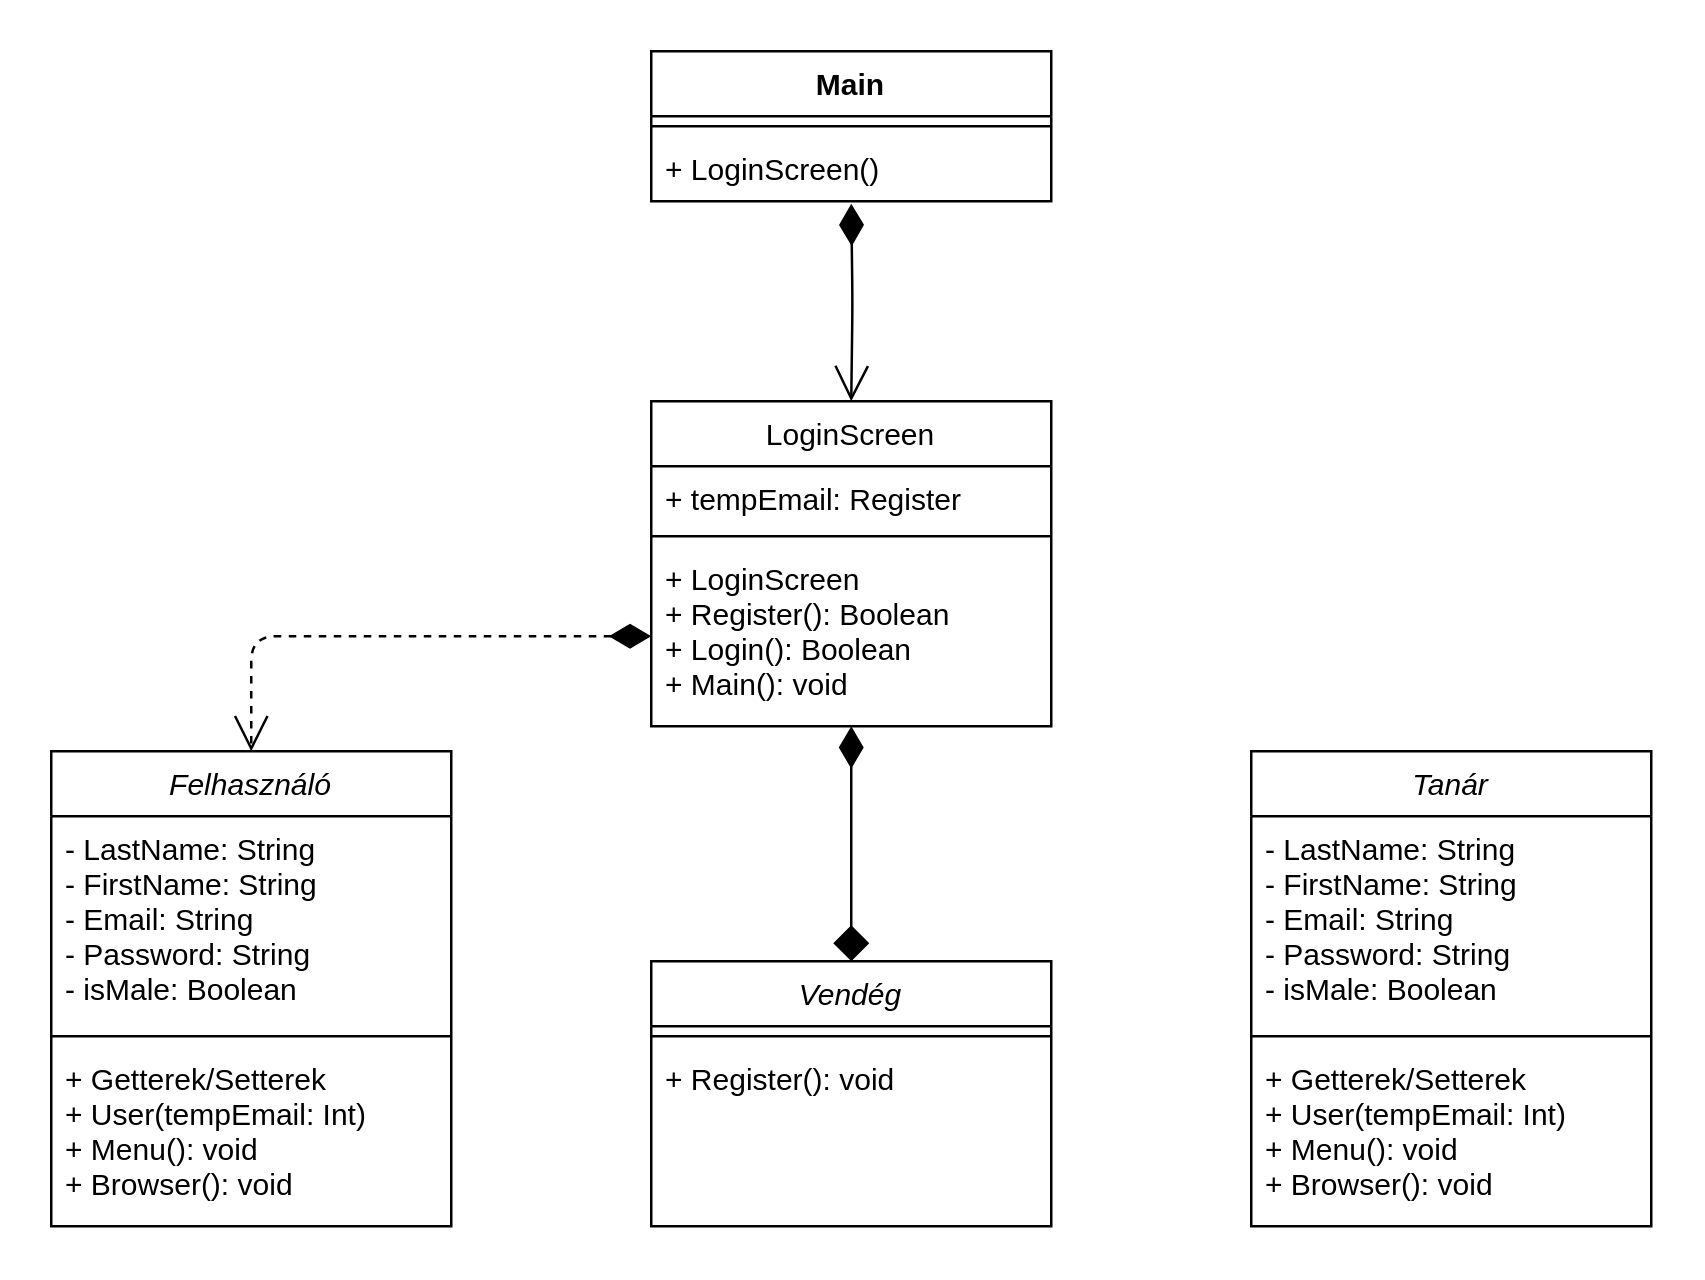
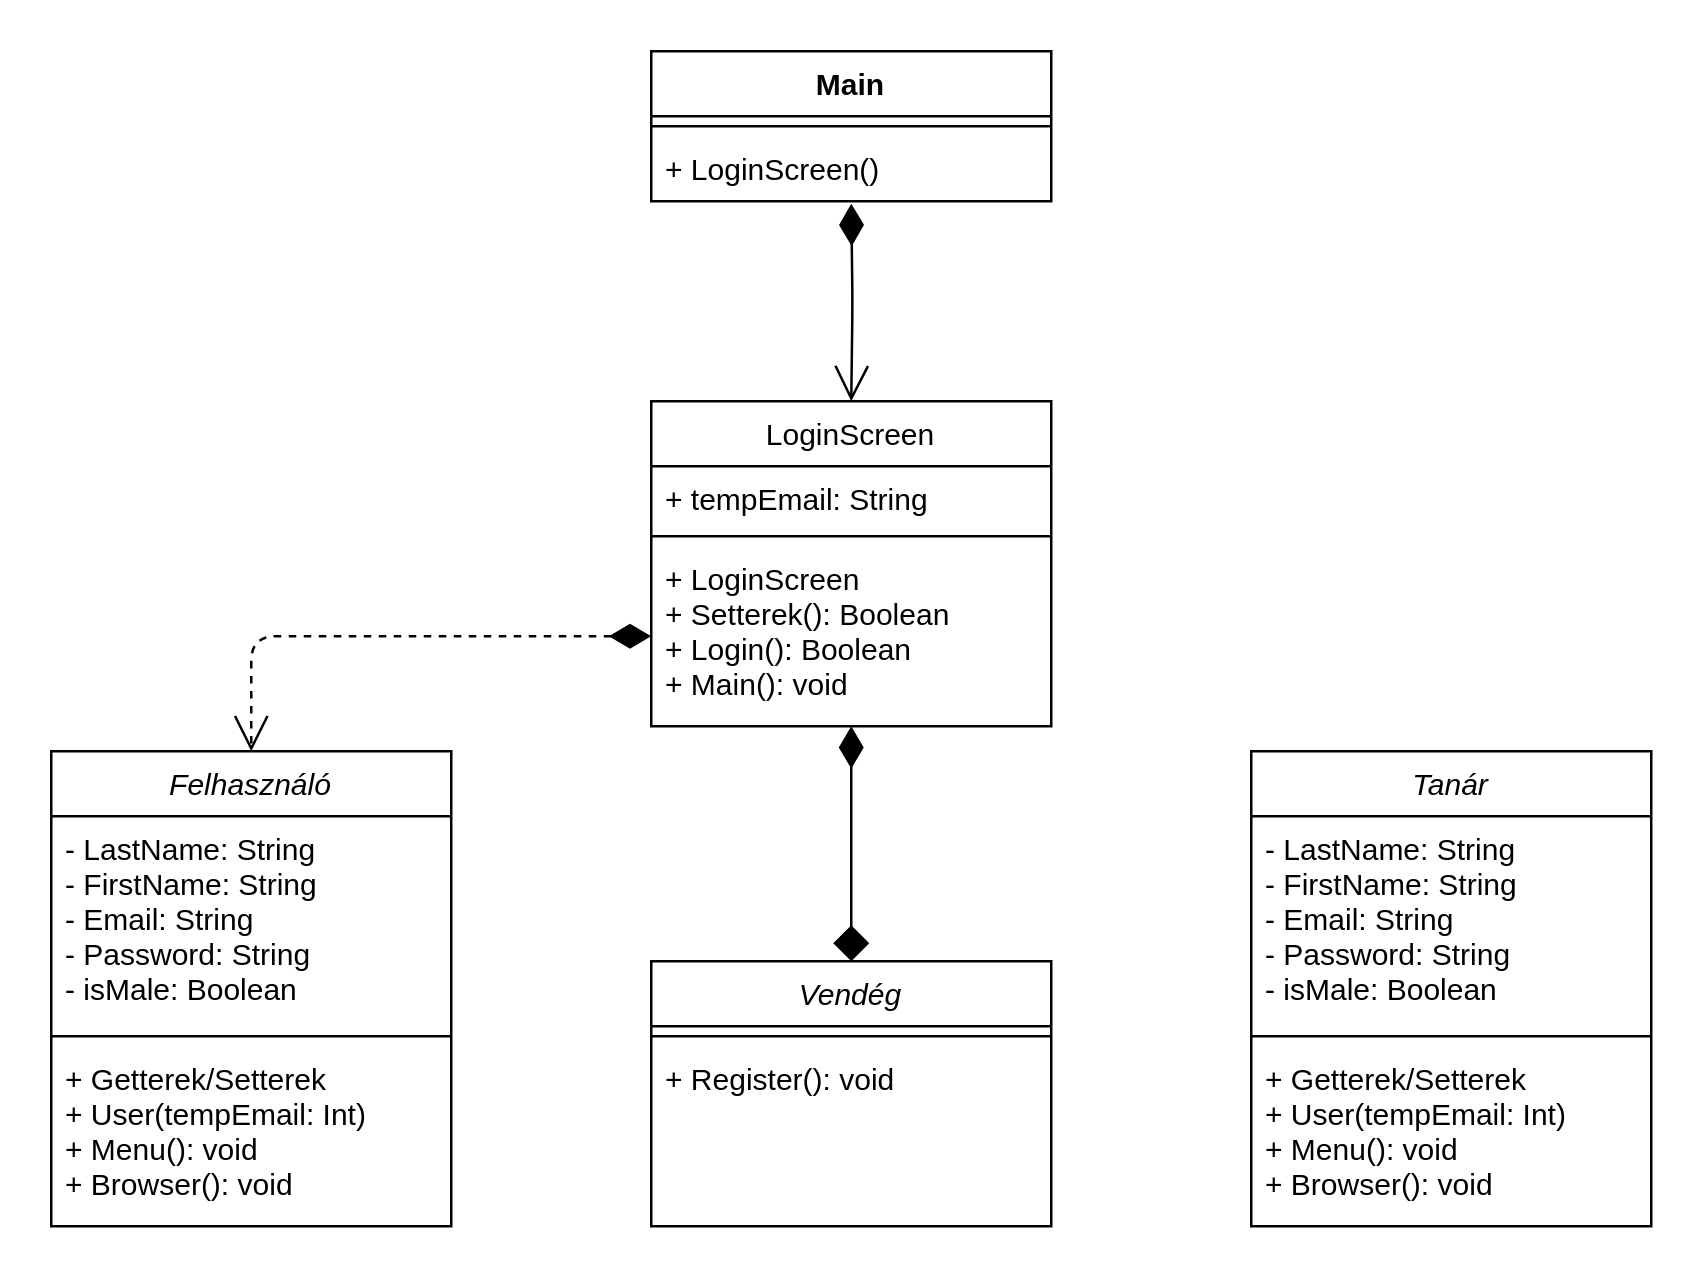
(818, 500) -> (801, 500)
(766, 580) -> (766, 580)
